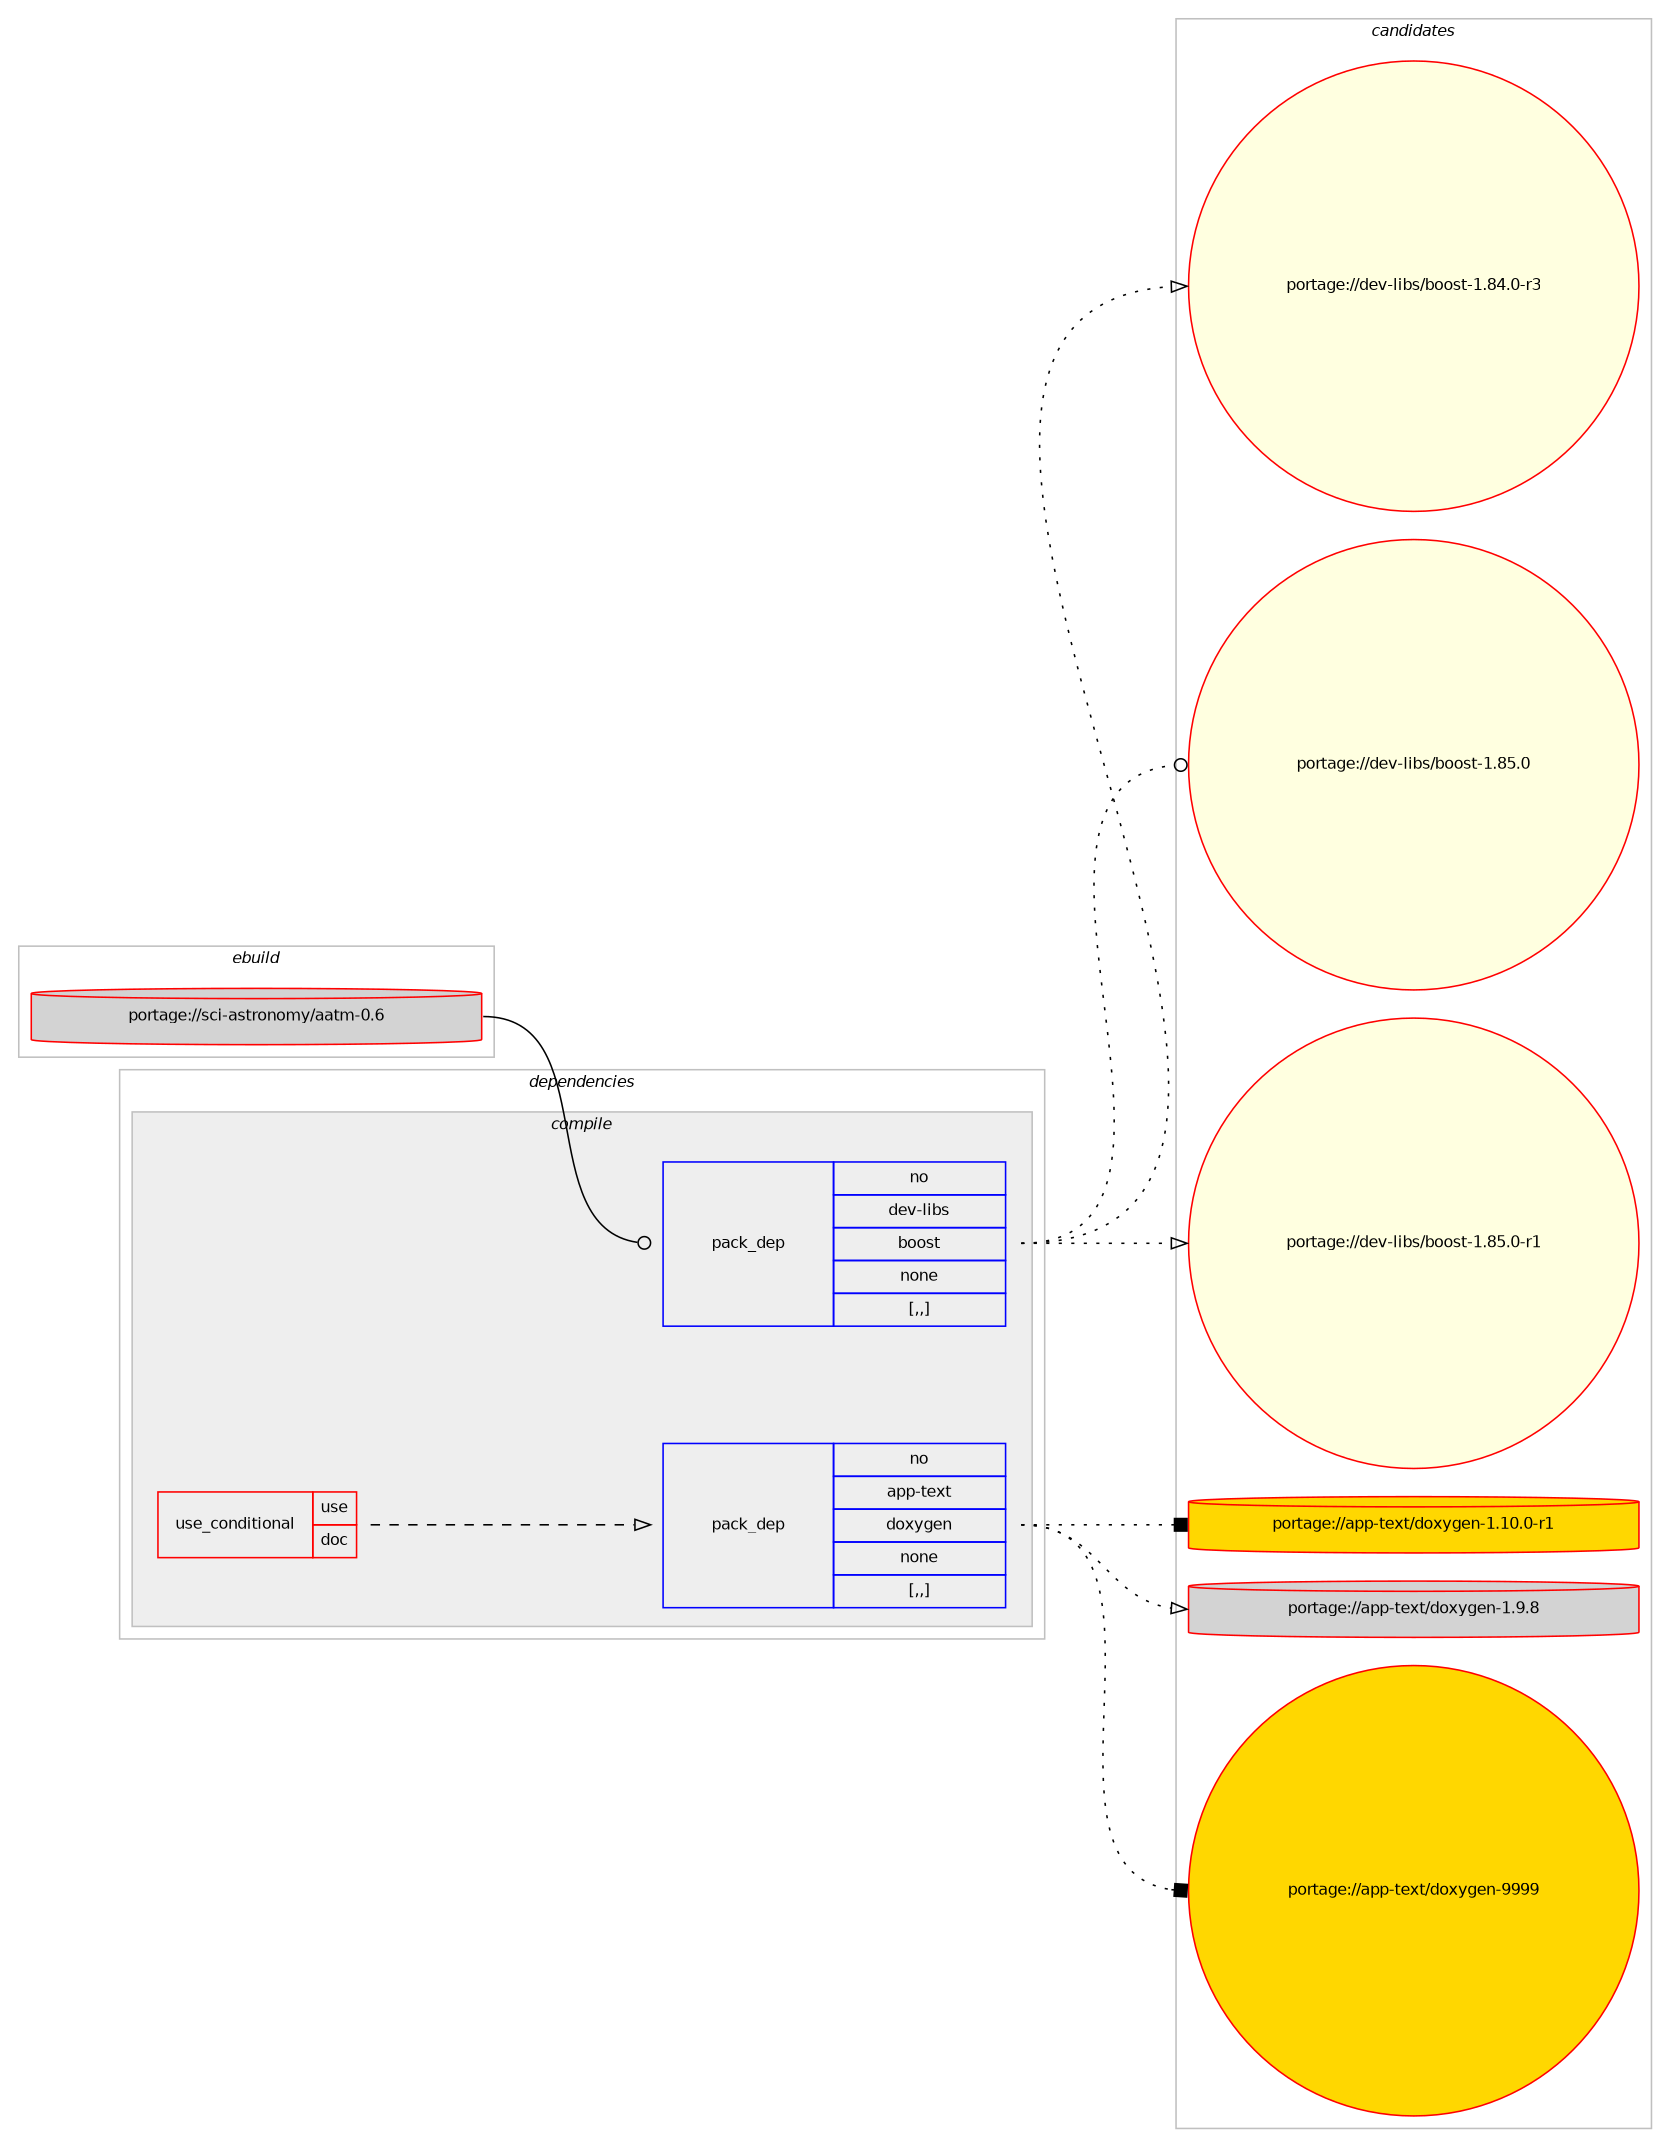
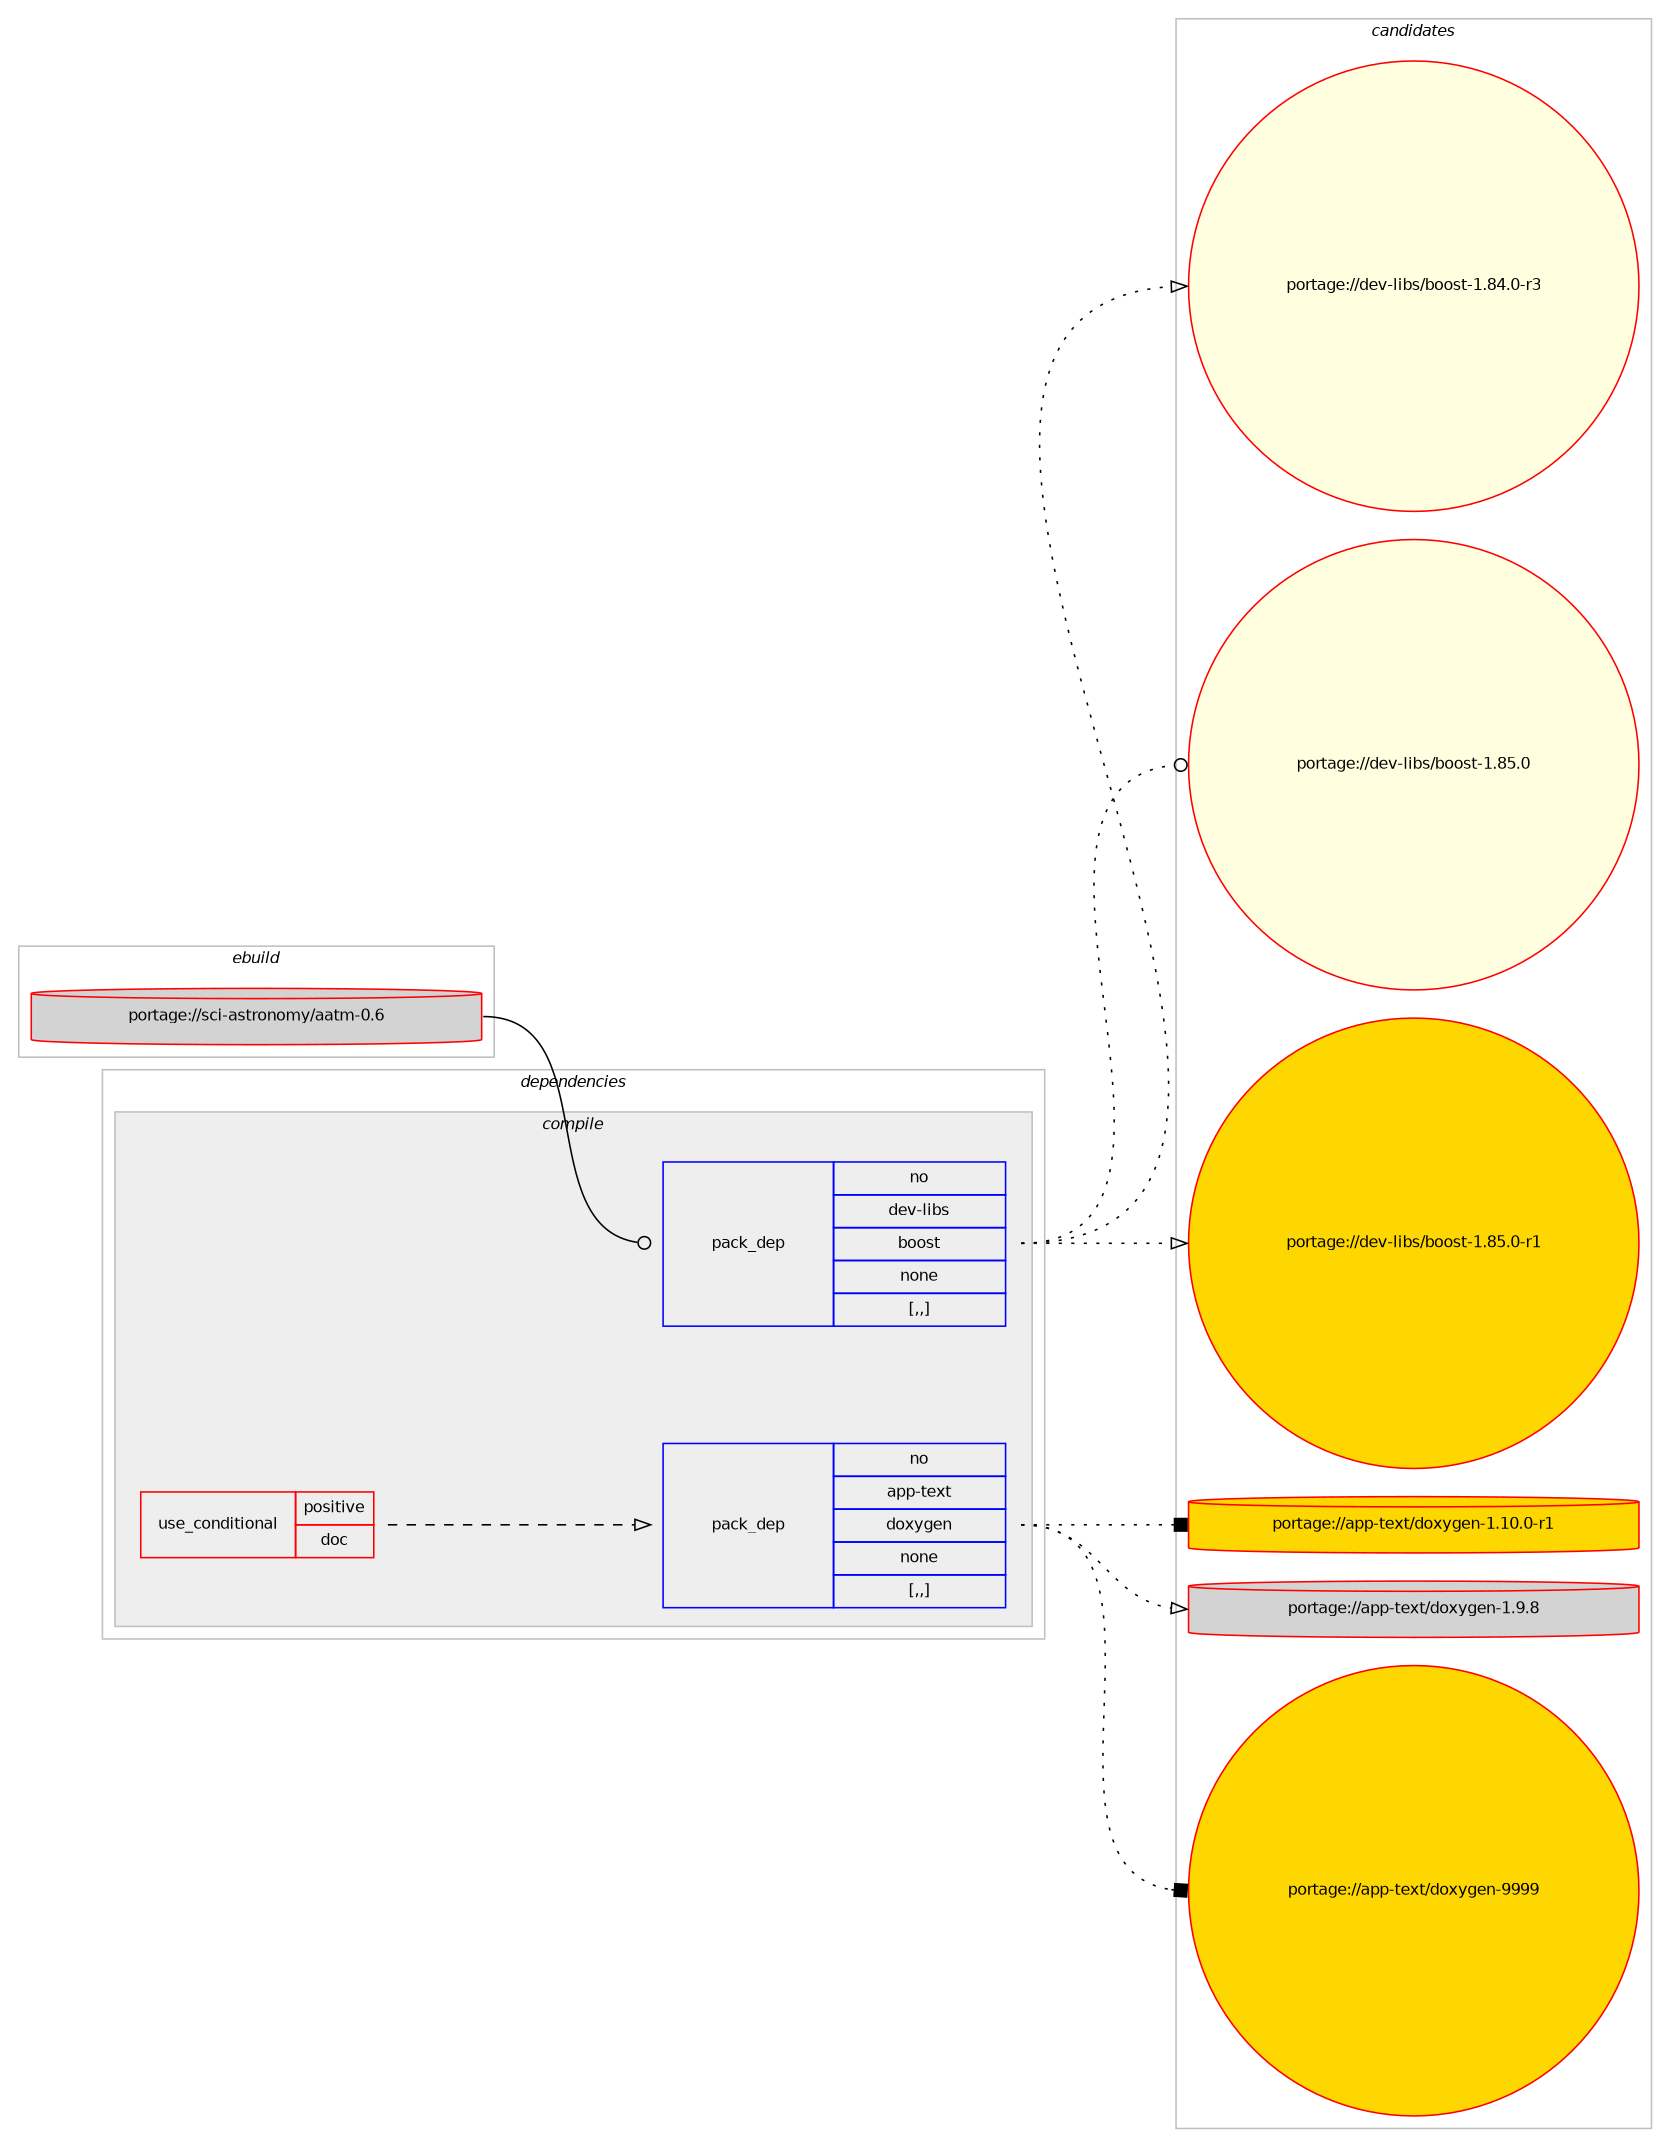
(1414, 1243) -> (1414, 1243)
(335, 1508) -> (335, 1508)
